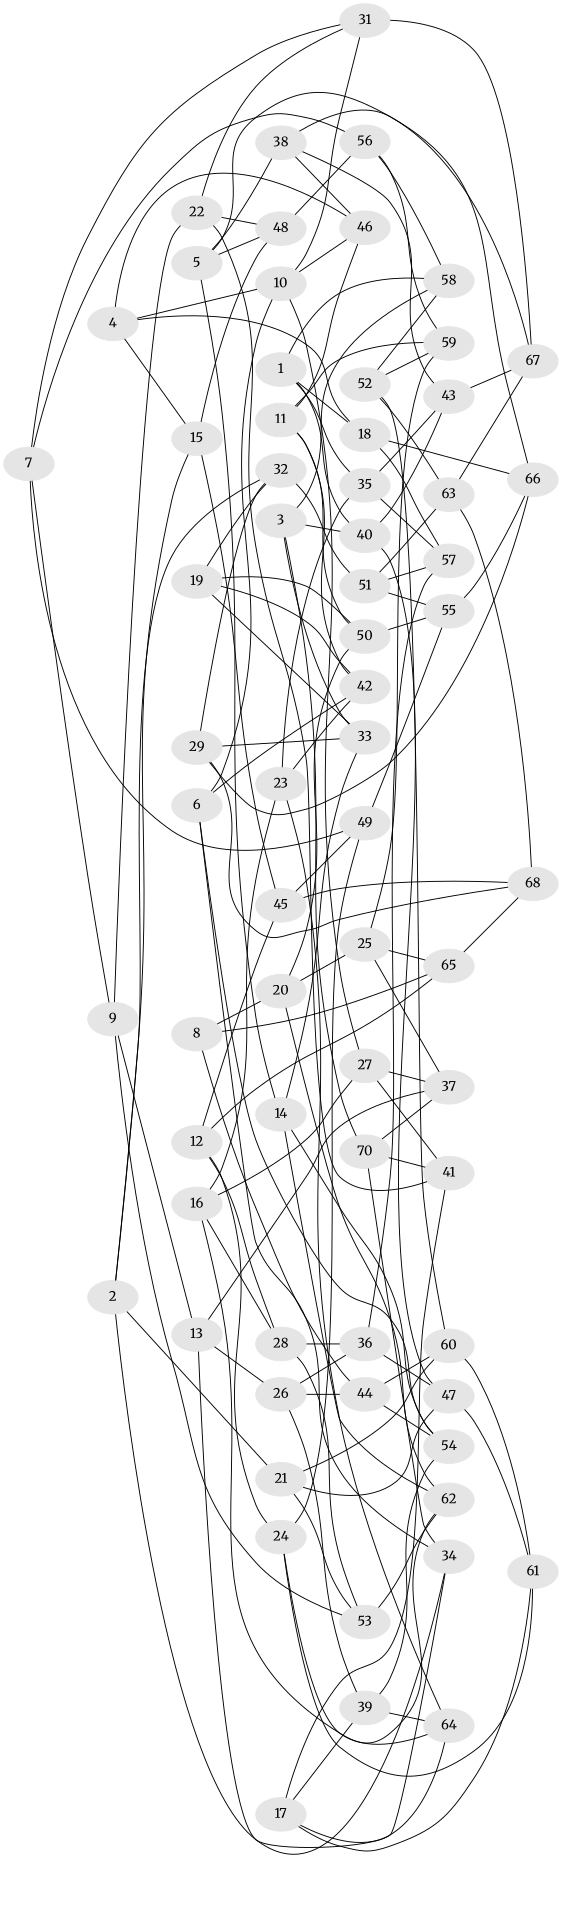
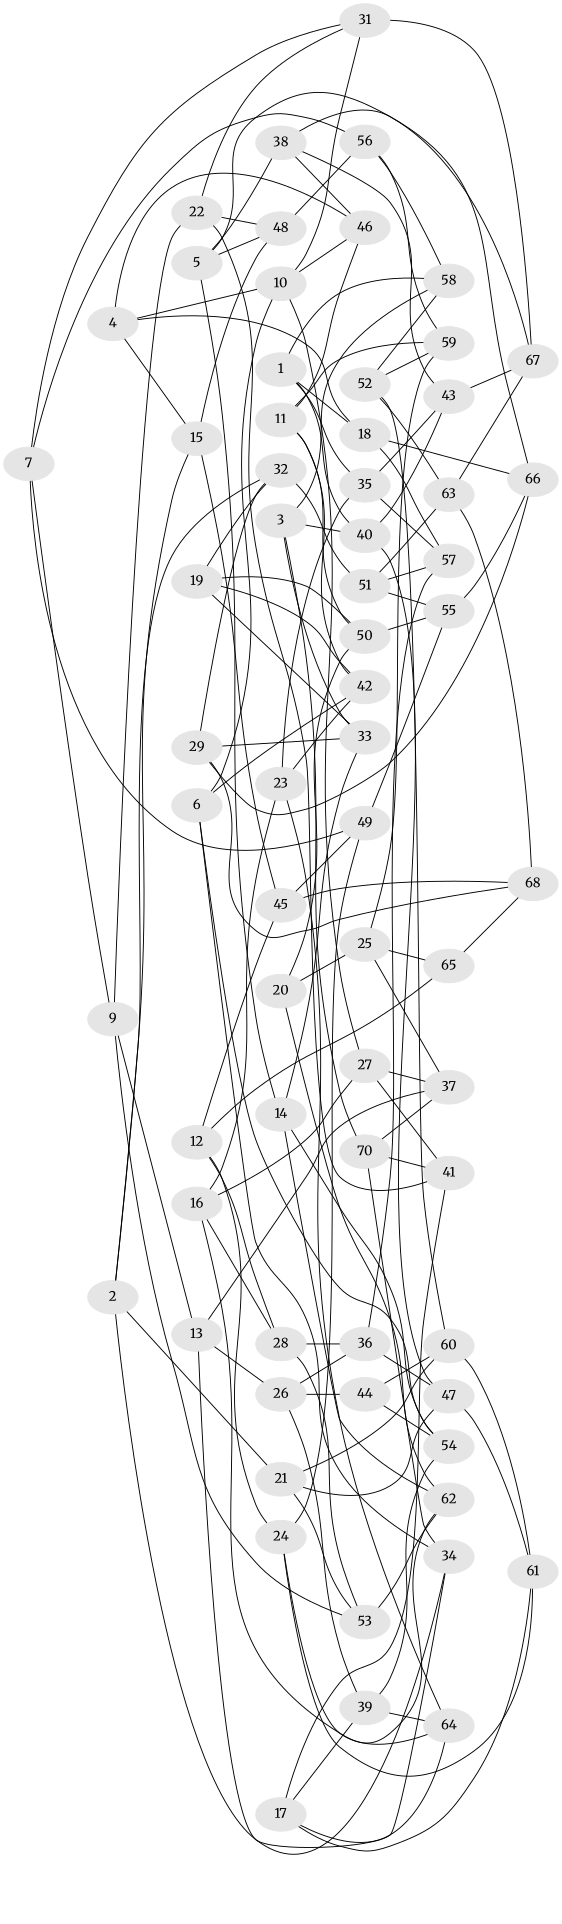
(197, 1034) -> none
